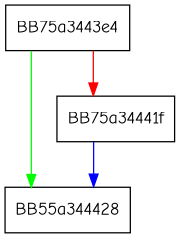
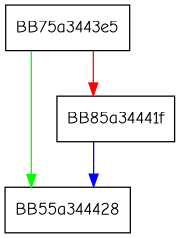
(68, 28) -> (68, 28)
(116, 119) -> (116, 119)
